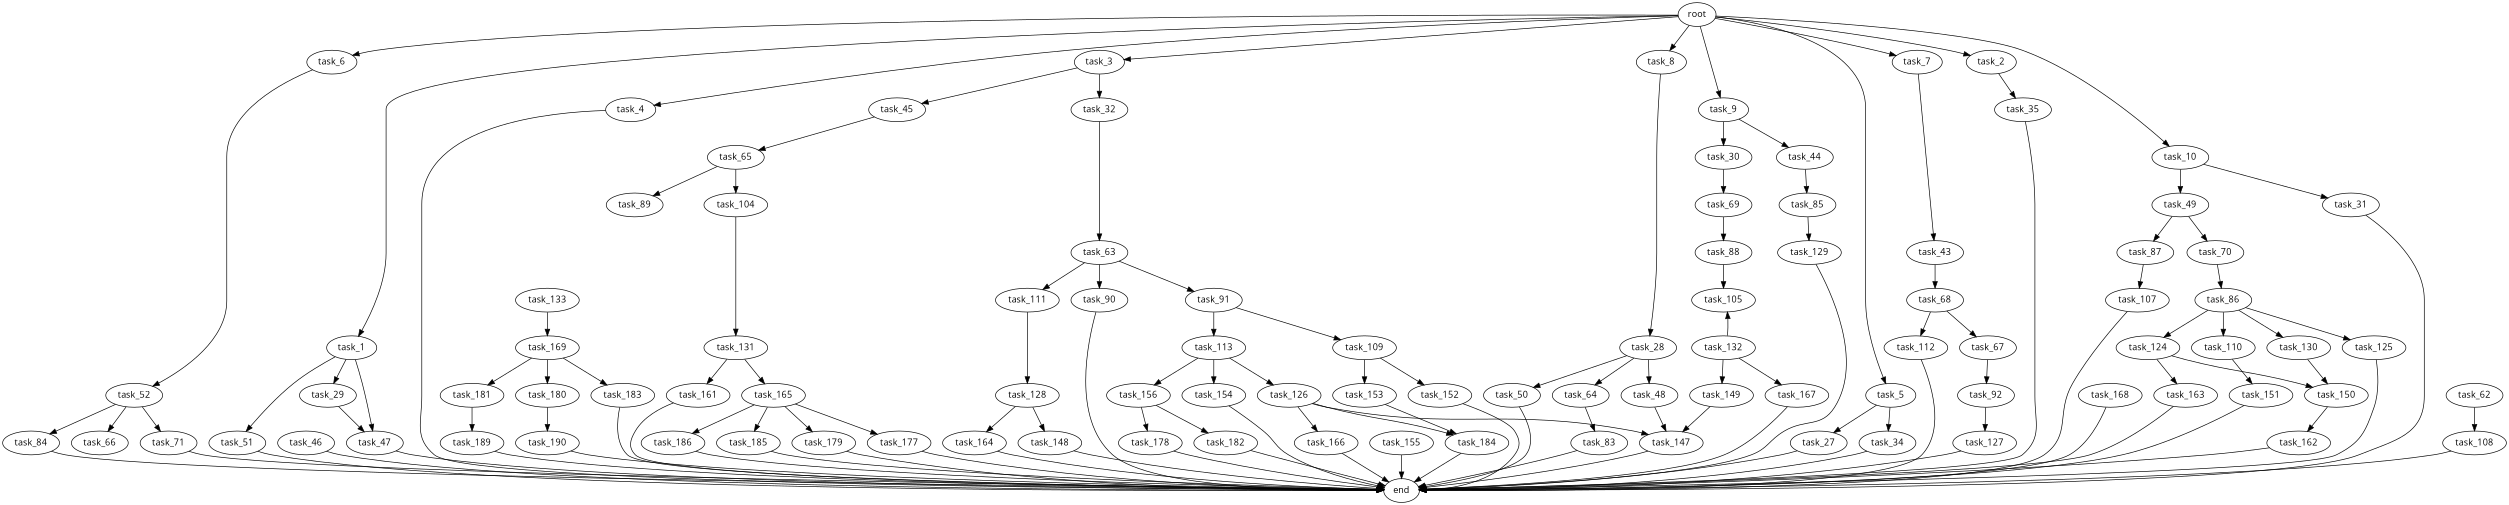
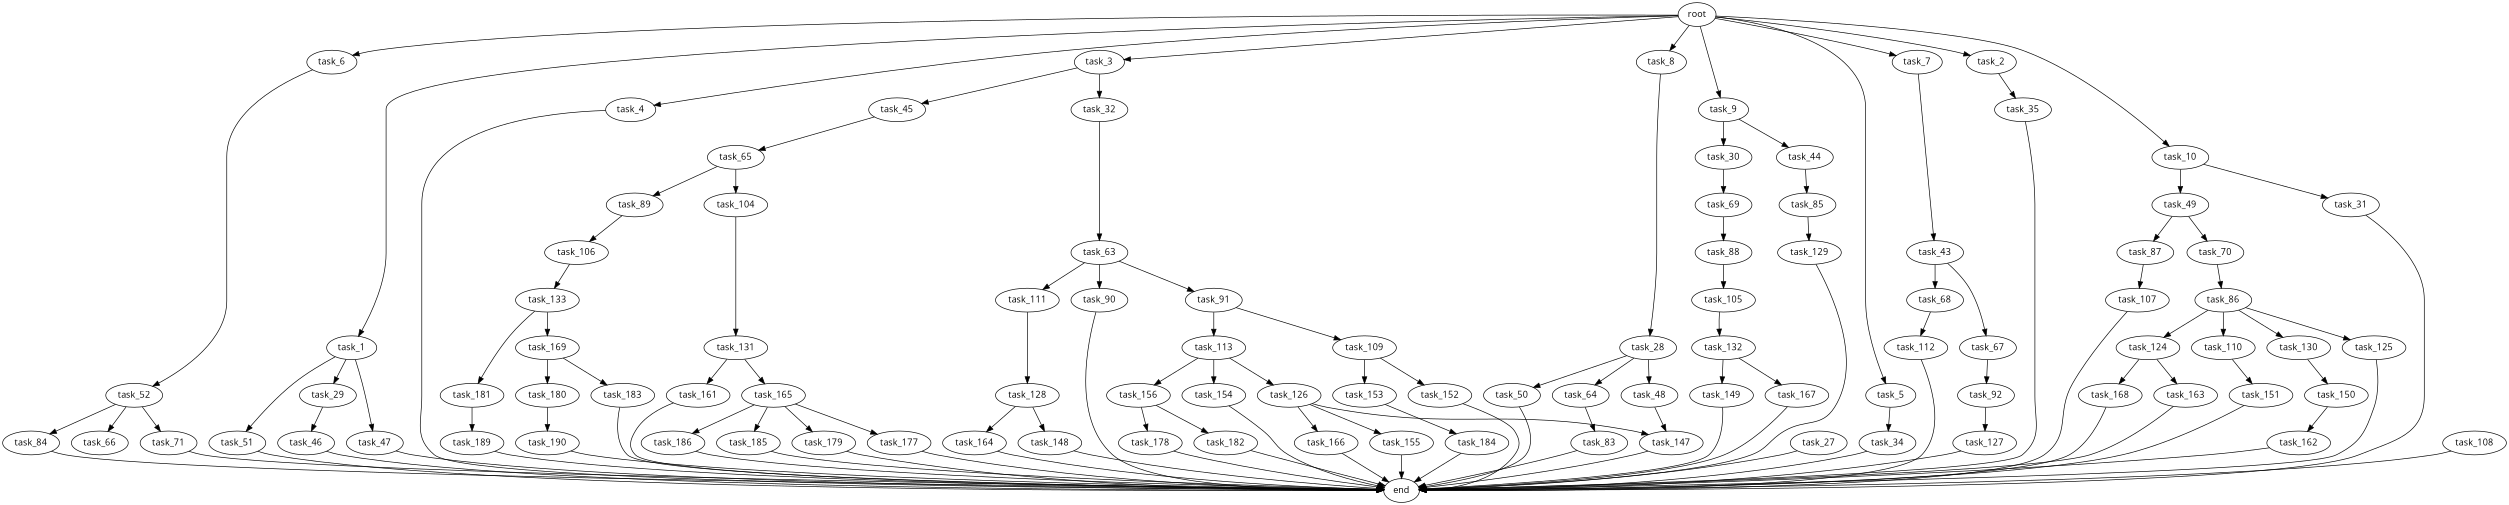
none -> (576, 253)
(1959, 322) -> (1972, 293)
(1728, 327) -> (1719, 320)
(513, 370) -> (505, 342)
(2236, 370) -> (2131, 369)
(2475, 395) -> none
(349, 417) -> (318, 416)
(1699, 417) -> (1594, 477)
(1858, 417) -> none
(1387, 420) -> (1342, 418)
